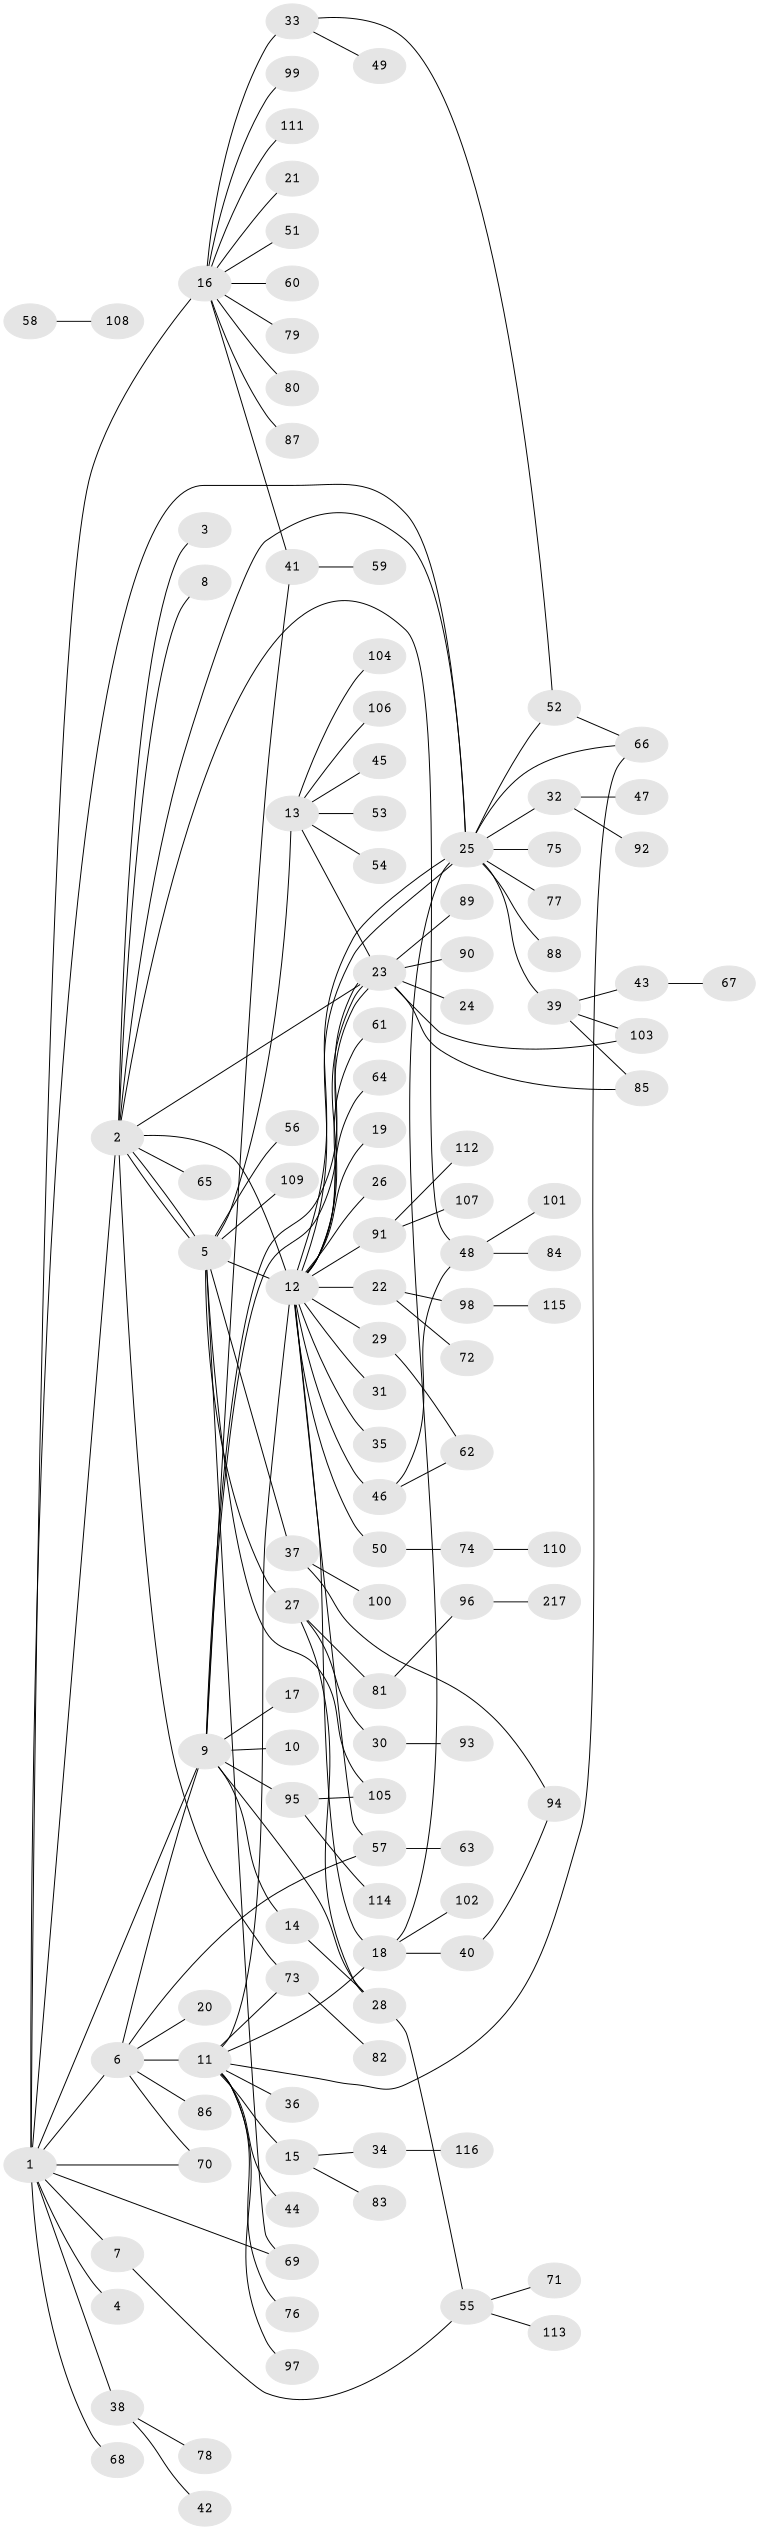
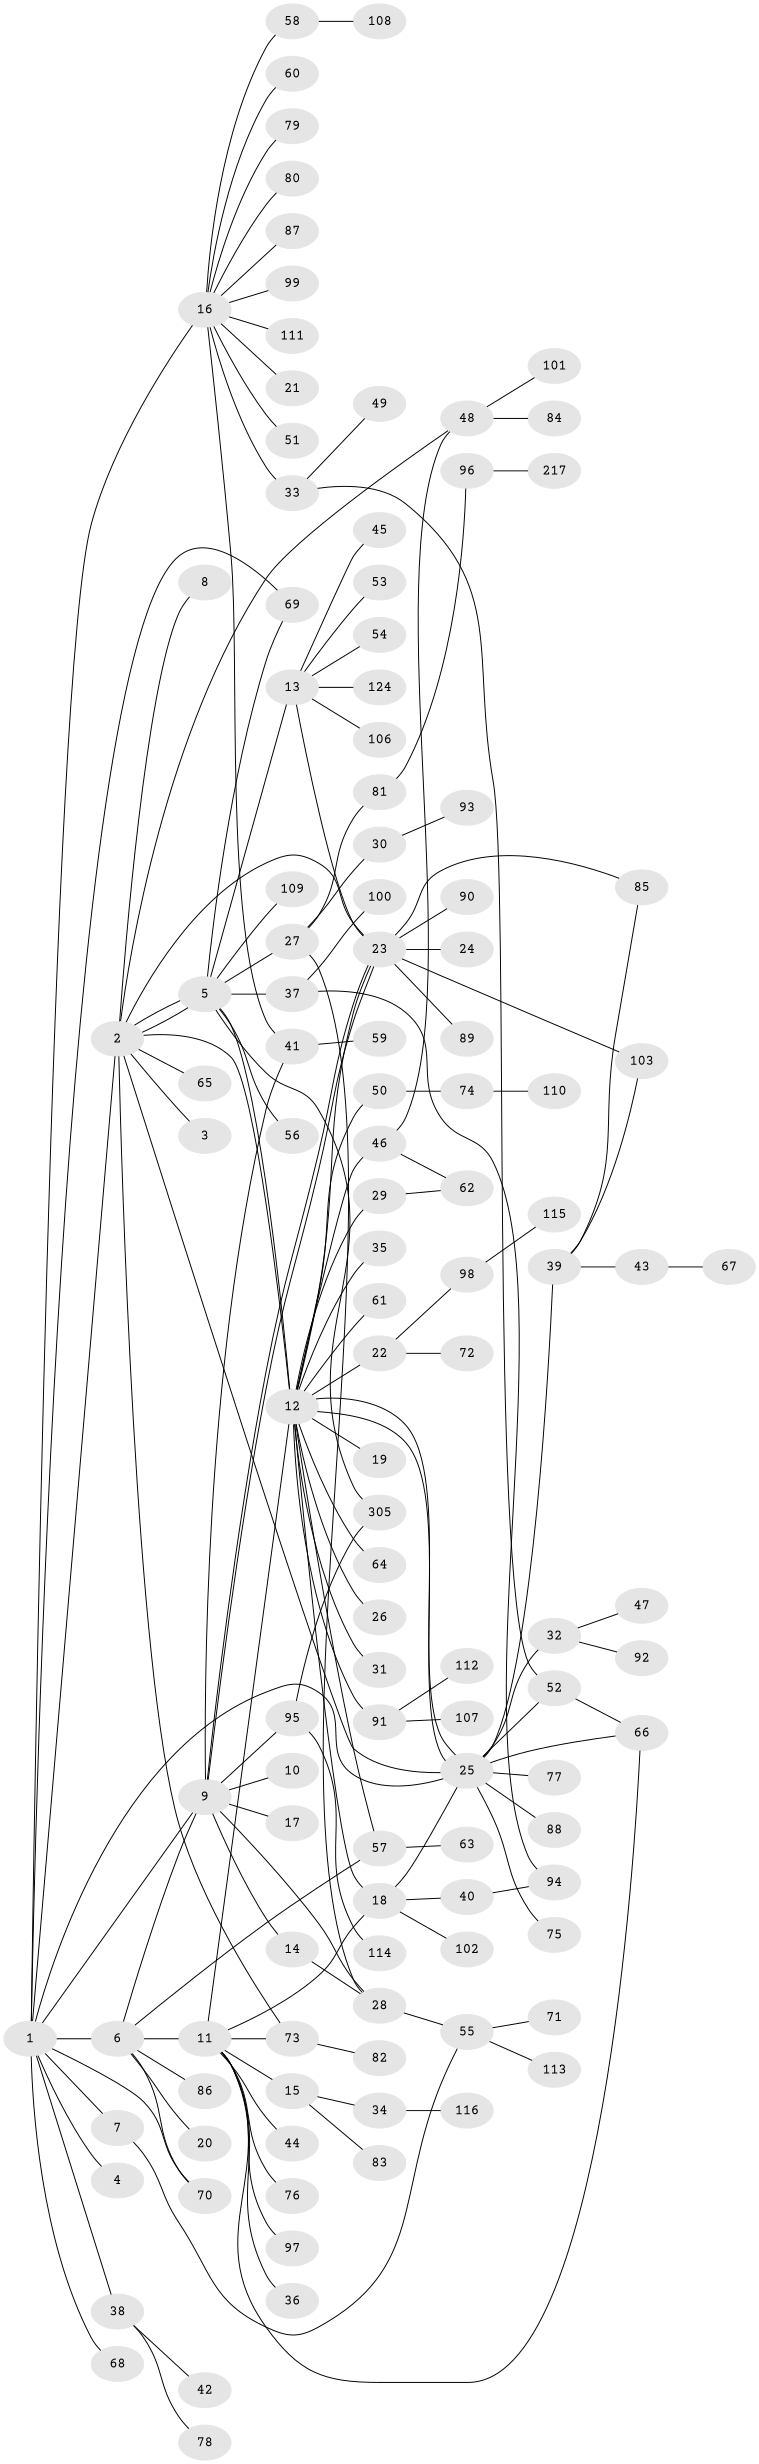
none -> (226, 159)
(380, 656) -> (380, 687)
(380, 1796) -> (380, 1513)
